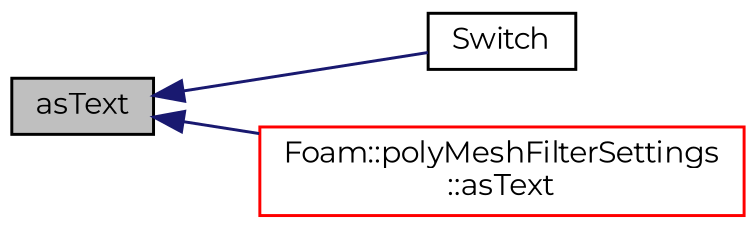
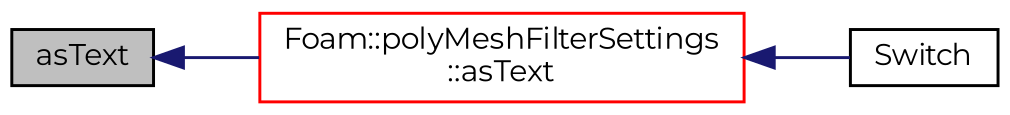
(306, 72) -> (812, 58)
